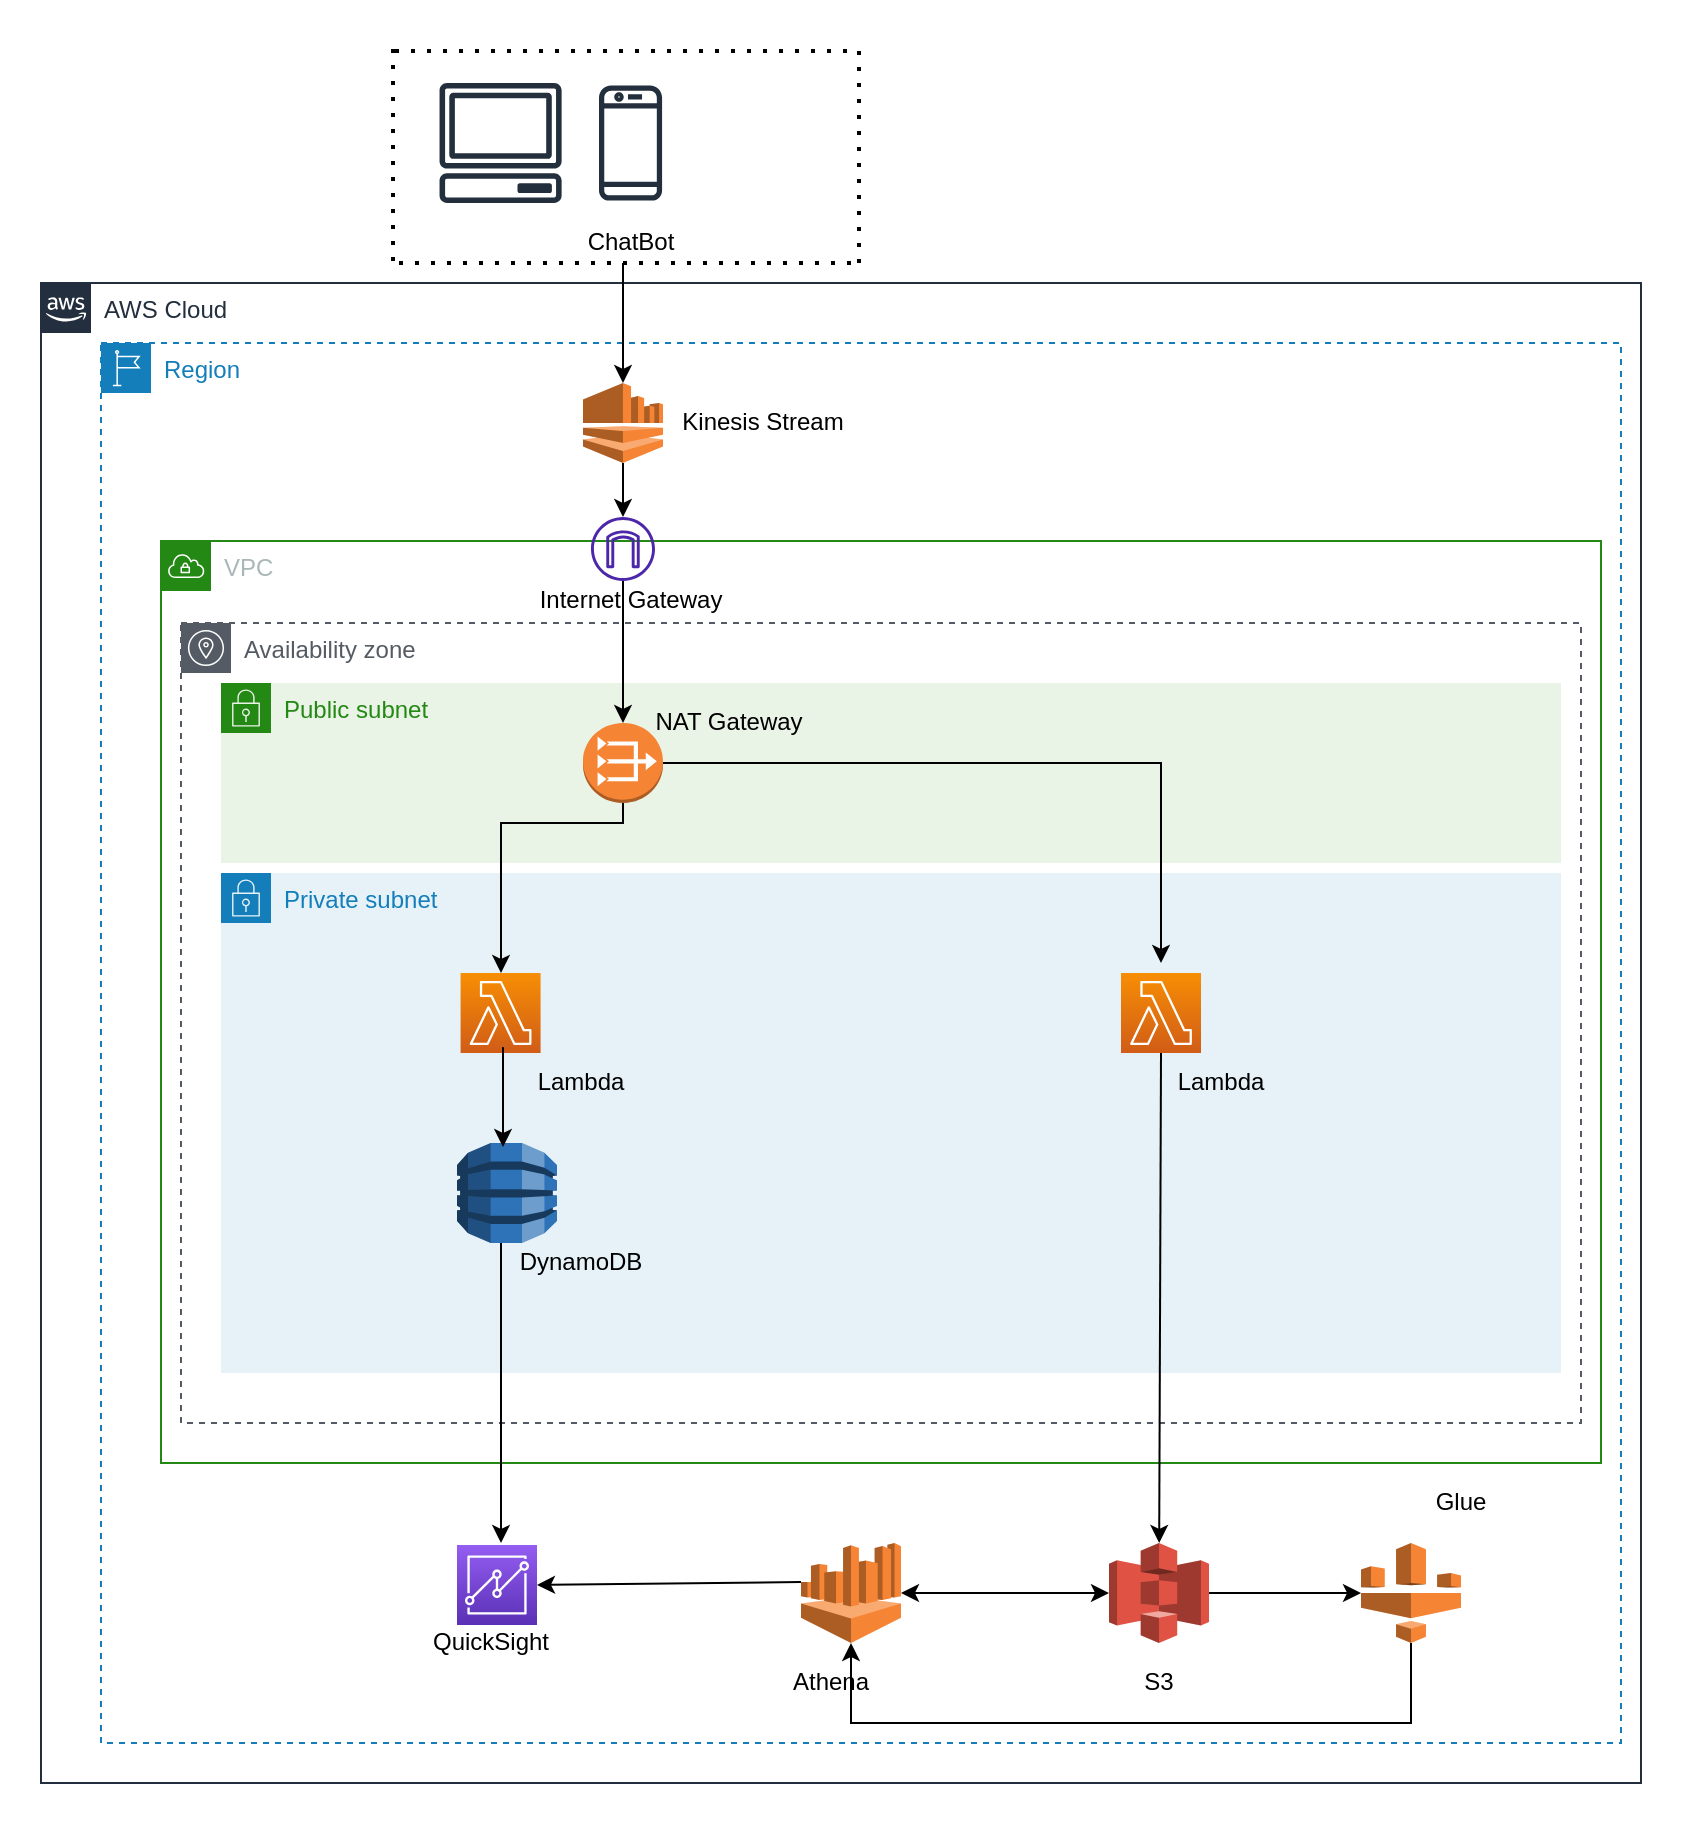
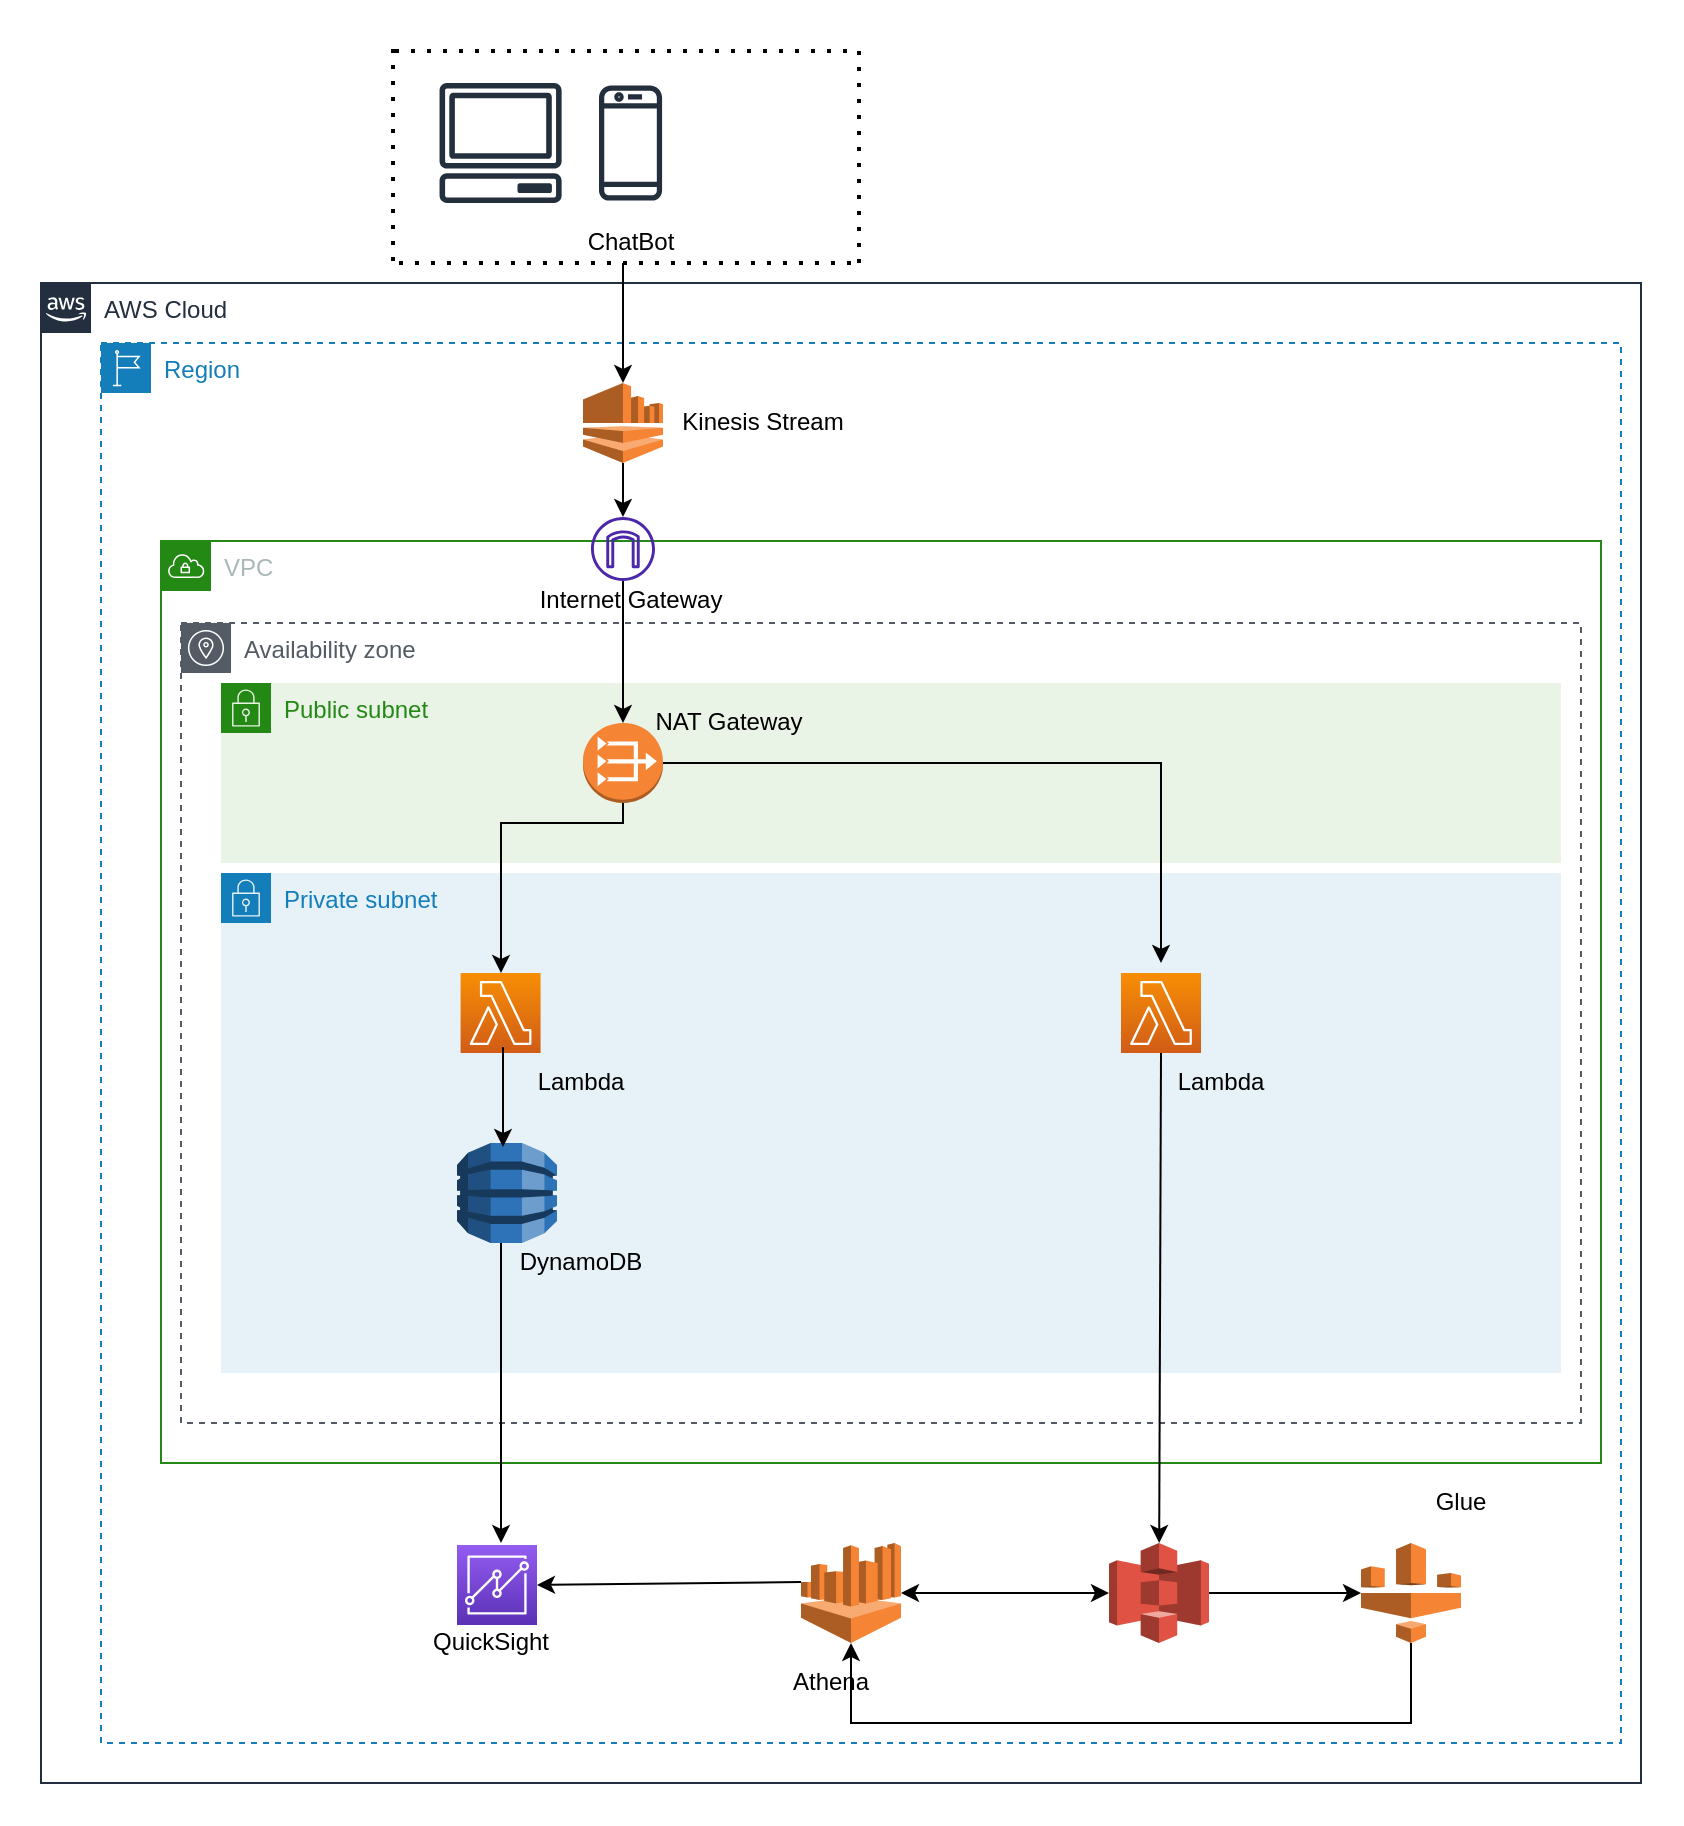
(1159, 1683) -> none
